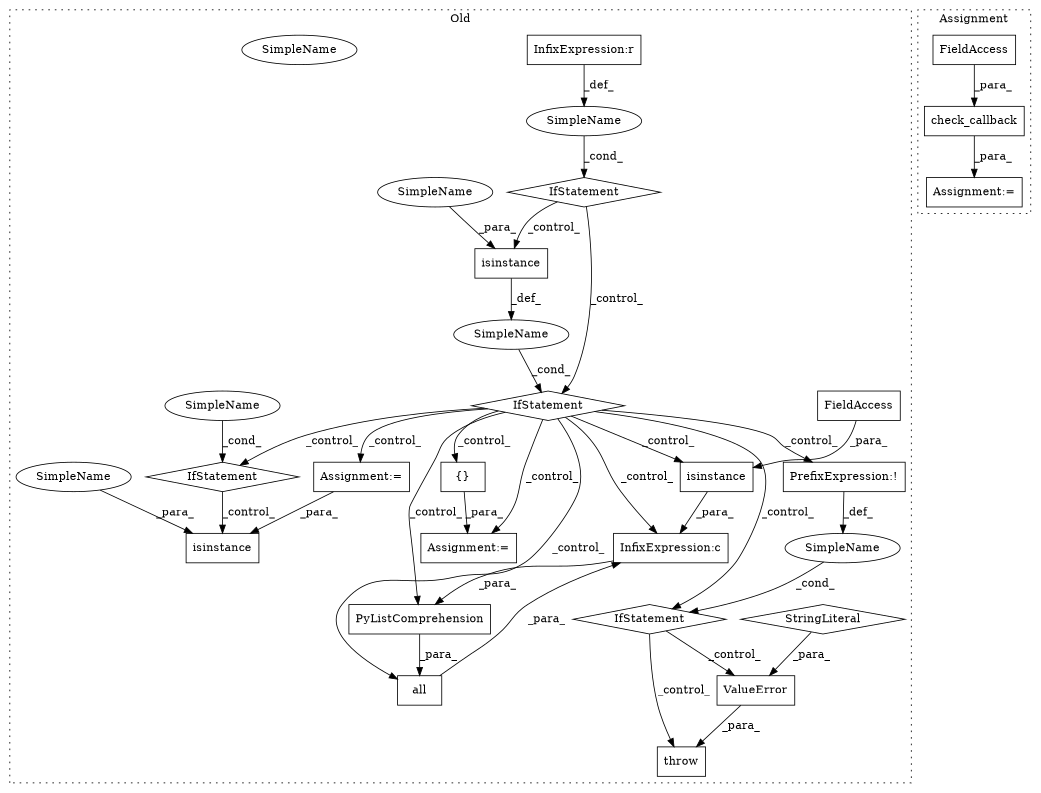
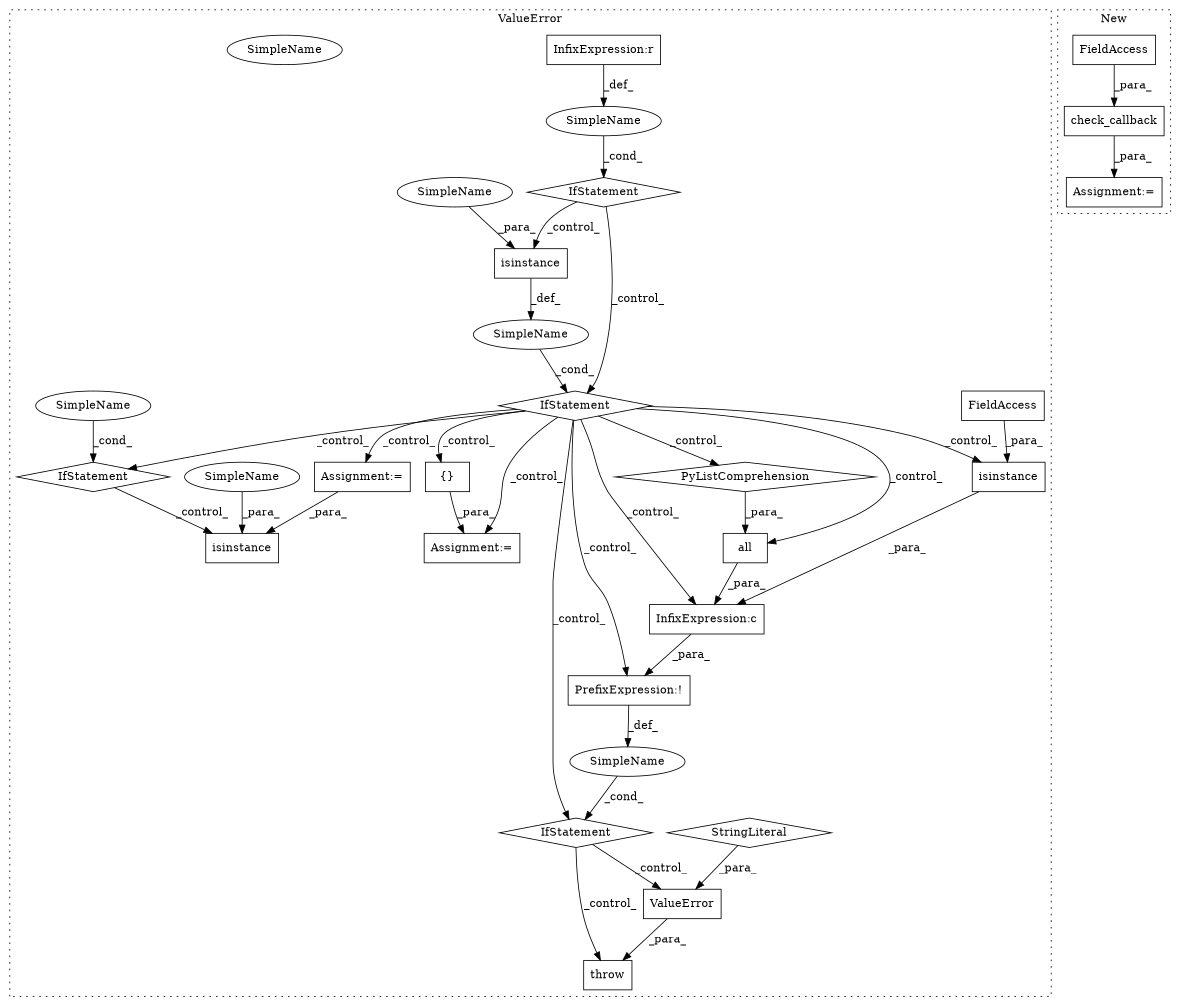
(461, 19) -> (531, 19)
(974, 19) -> (1114, 19)
(528, 566) -> (671, 652)
(420, 619) -> (745, 477)
